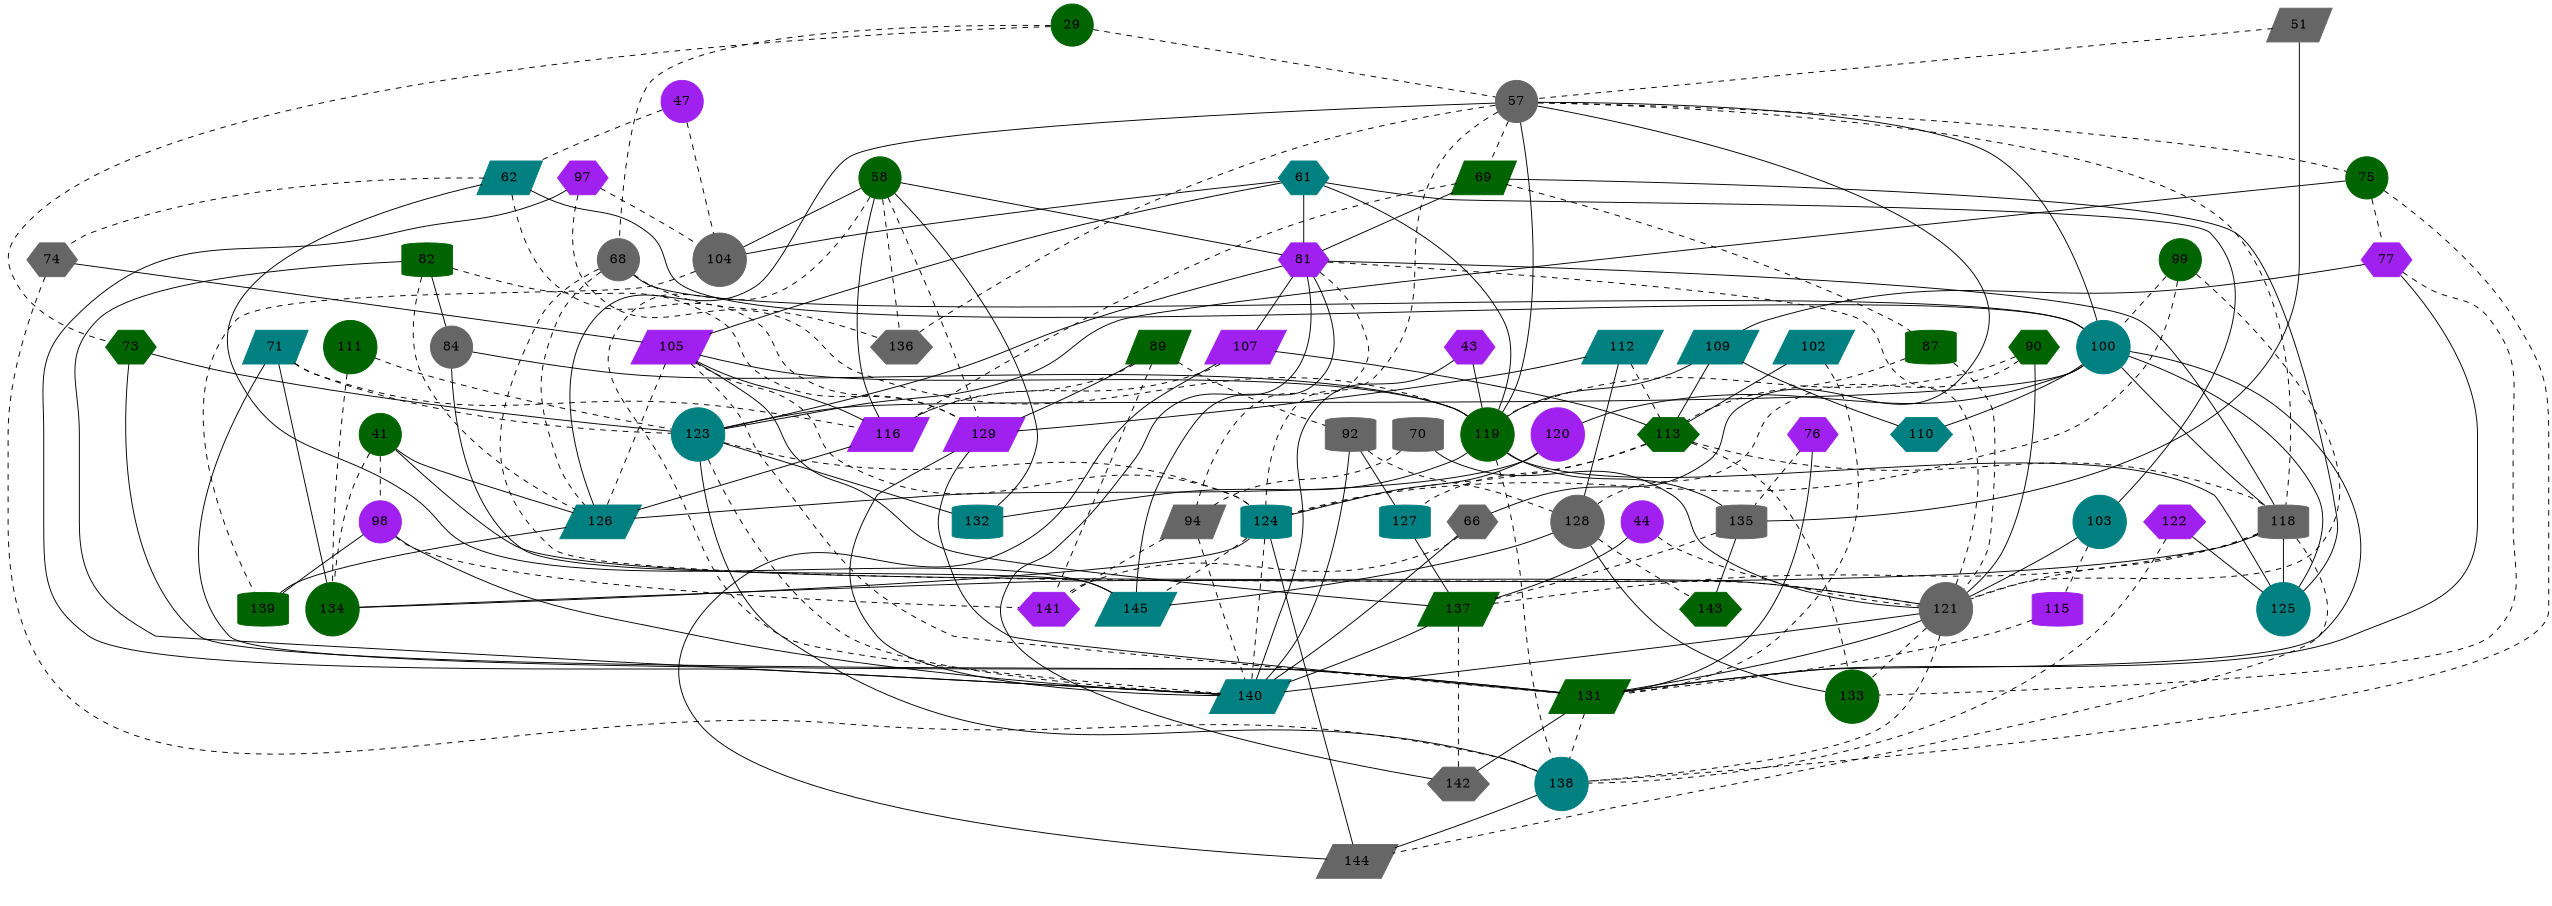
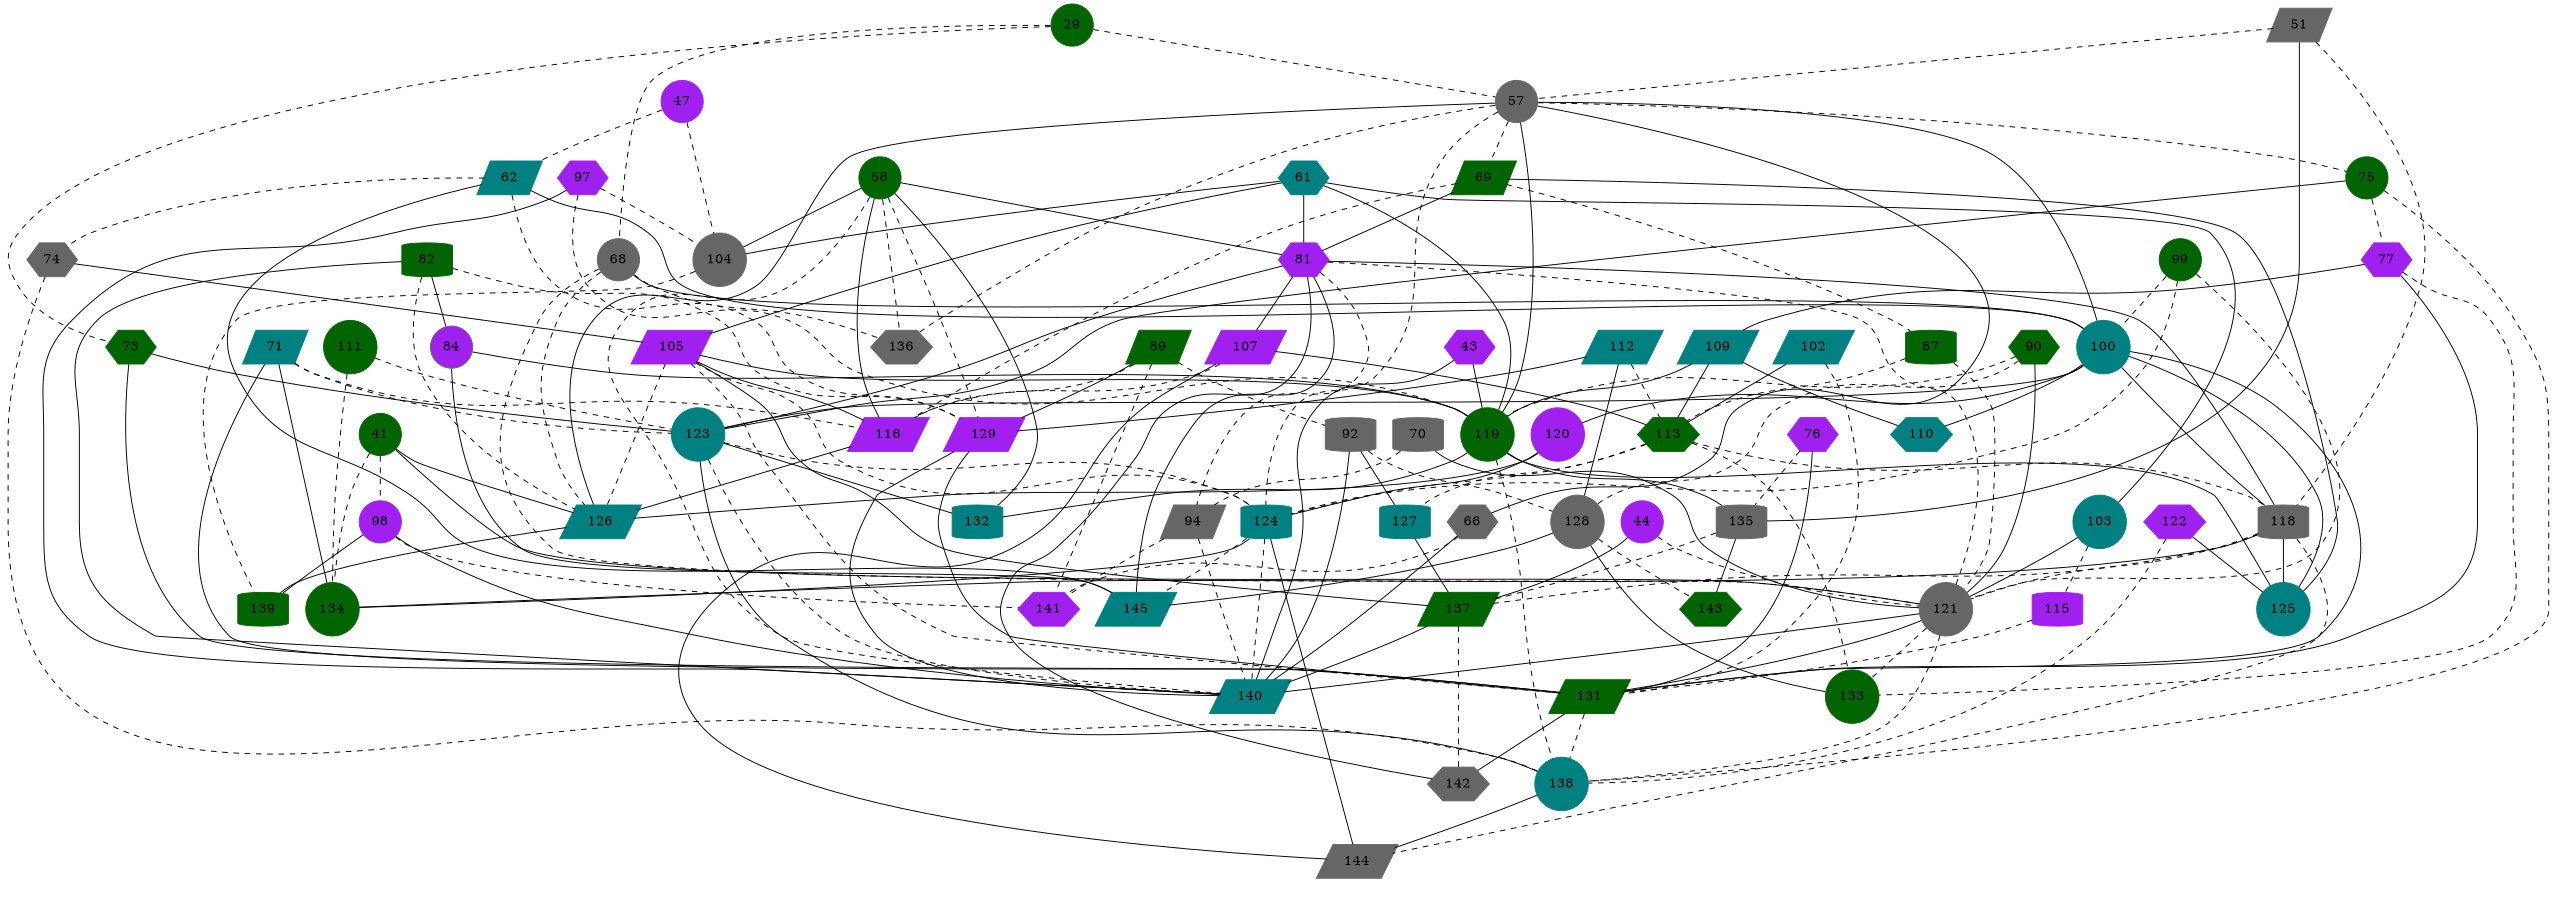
(2036, 151) -> (2422, 274)
(452, 347) -> (452, 347)
